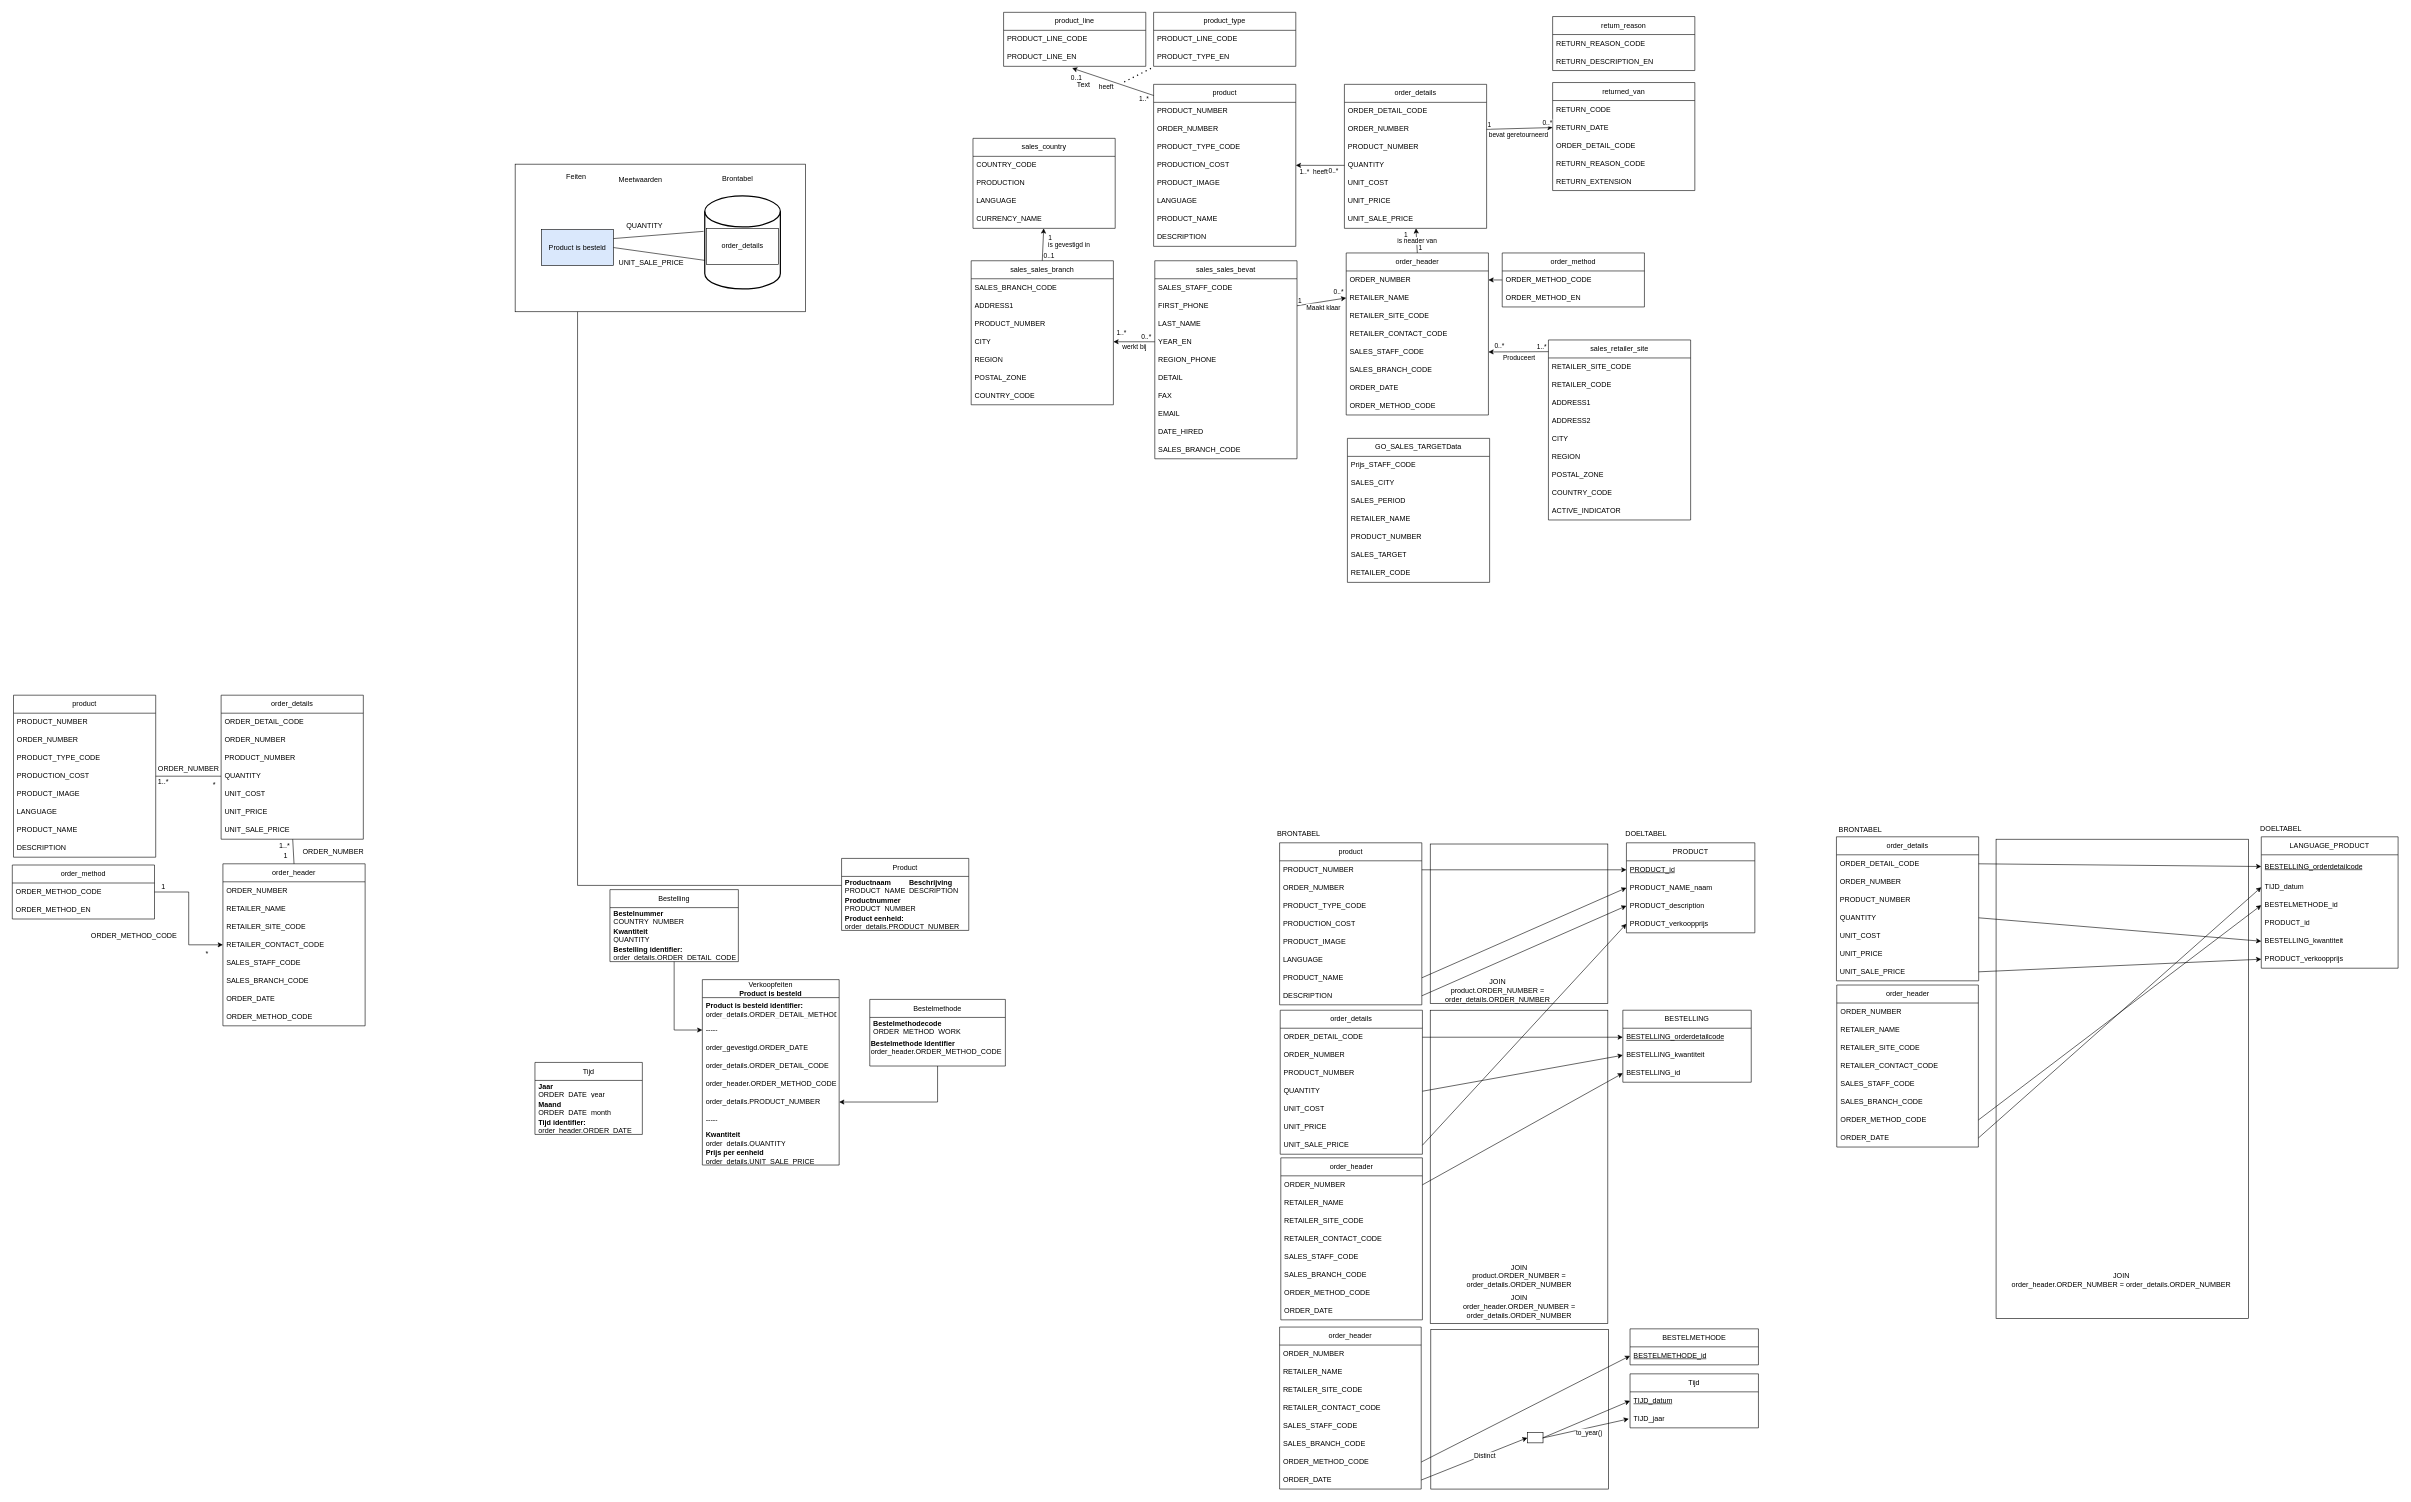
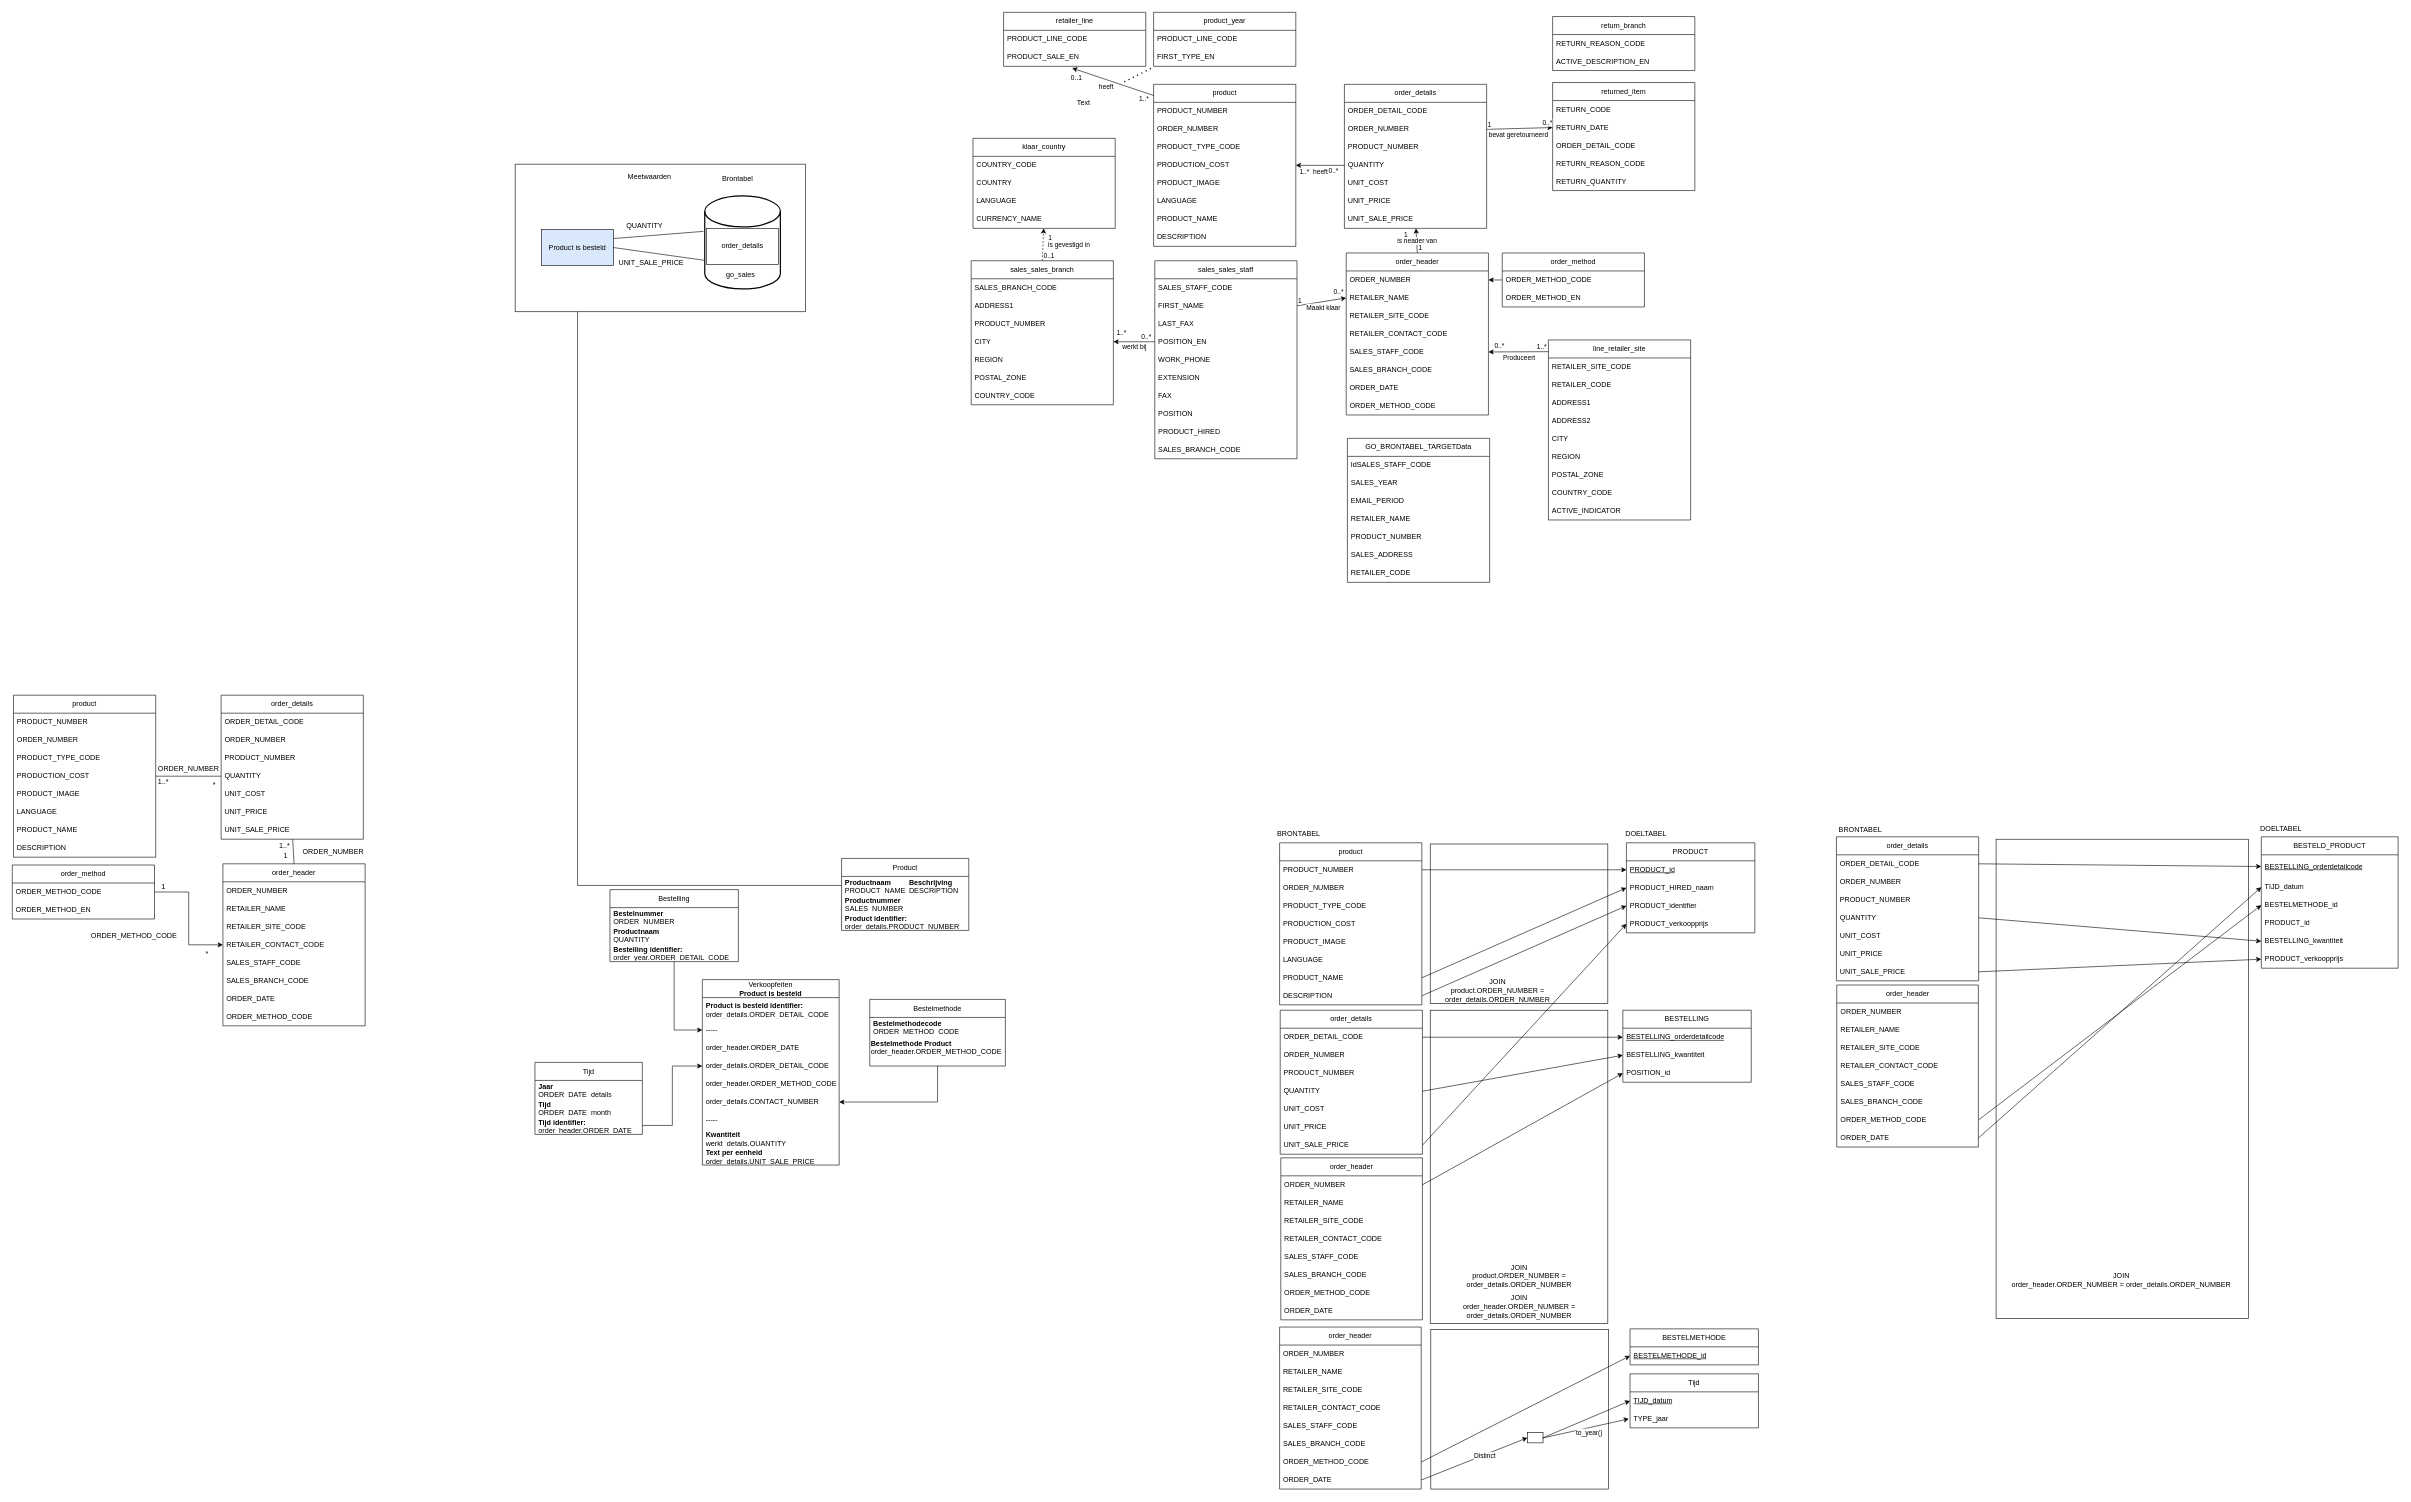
(1075, 21) -> (1075, 21)
(1225, 21) -> (1225, 21)
(1624, 26) -> (1624, 26)
(1037, 57) -> (1037, 57)
(1187, 57) -> (1183, 57)
(1598, 62) -> (1598, 62)
(1083, 85) -> (1083, 103)
(1624, 92) -> (1624, 92)
(1044, 147) -> (1044, 147)
(576, 177) -> none
(641, 180) -> (650, 177)
(1588, 182) -> (1586, 182)
(997, 183) -> (991, 183)
(1043, 246) -> (1043, 246)
(1226, 270) -> (1226, 270)
none -> (741, 275)
(1180, 306) -> (1178, 306)
(1176, 324) -> (1174, 324)
(1172, 342) -> (1180, 342)
(1619, 349) -> (1619, 349)
(1182, 360) -> (1178, 360)
(1170, 378) -> (1176, 378)
(1168, 414) -> (1174, 414)
(1178, 432) -> (1185, 432)
(1418, 447) -> (1418, 447)
(1382, 465) -> (1387, 465)
(1371, 483) -> (1371, 483)
(1375, 501) -> (1375, 501)
(1375, 555) -> (1377, 555)
(2330, 846) -> (2330, 846)
(1664, 888) -> (1666, 888)
(873, 903) -> (871, 903)
(1666, 906) -> (1663, 906)
(642, 917) -> (638, 917)
(899, 921) -> (899, 921)
(632, 935) -> (636, 935)
(673, 953) -> (669, 953)
(770, 1010) -> (766, 1010)
(908, 1026) -> (908, 1026)
(756, 1048) -> (751, 1048)
(930, 1048) -> (930, 1048)
(1652, 1073) -> (1648, 1073)
(569, 1089) -> (573, 1089)
(760, 1102) -> (760, 1102)
(571, 1107) -> (571, 1107)
none -> (672, 1109)
(747, 1138) -> (747, 1138)
(762, 1156) -> (762, 1156)
(1652, 1419) -> (1652, 1419)
